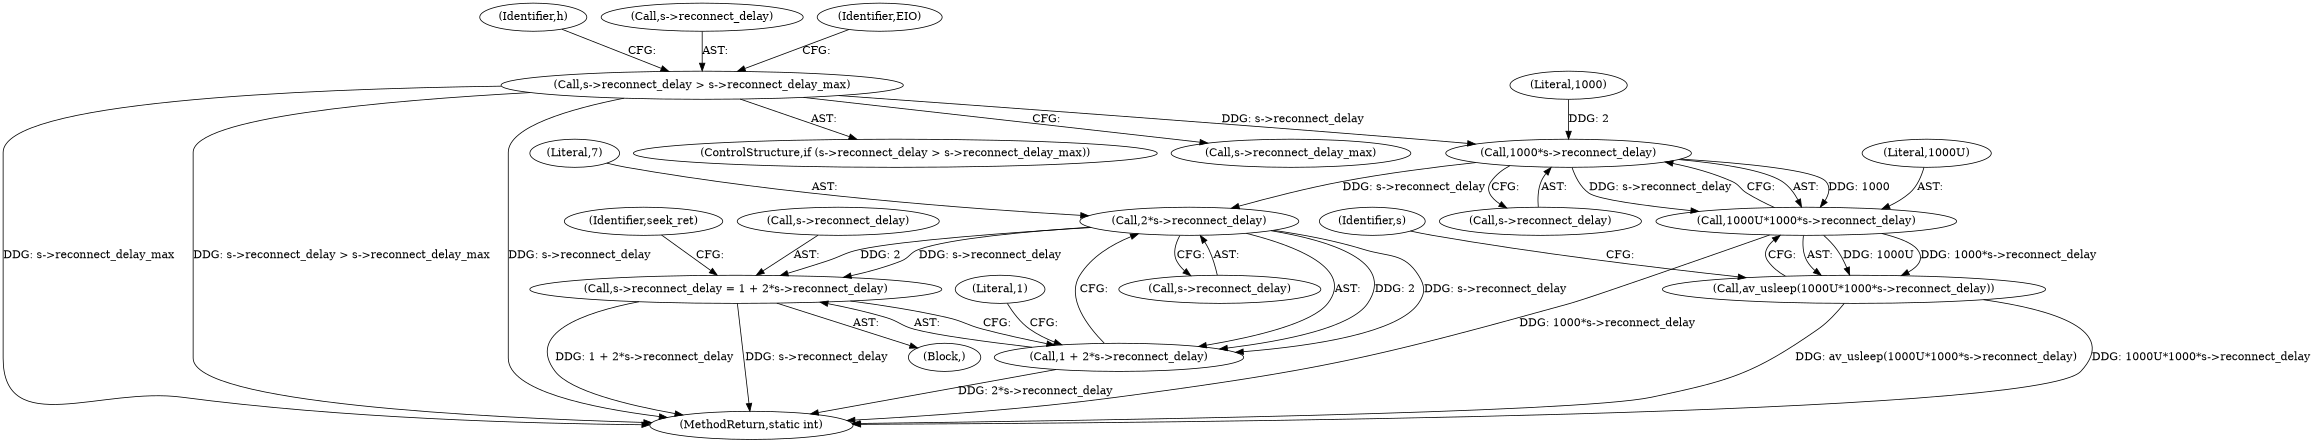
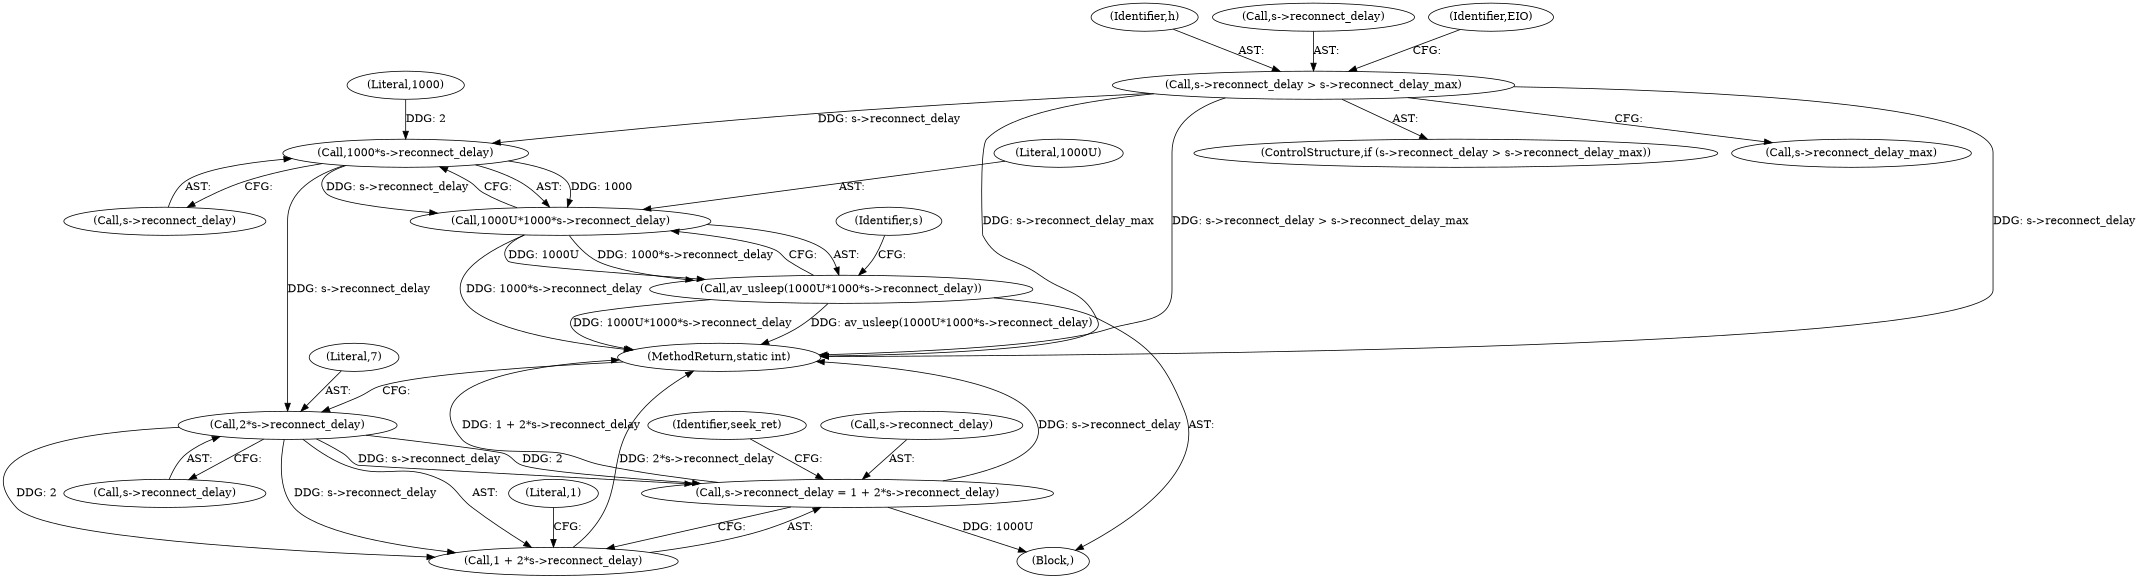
(644, 51) -> (1253, 51)
(1077, 281) -> (473, 372)
(868, 323) -> (998, 527)
none -> (1174, 387)
